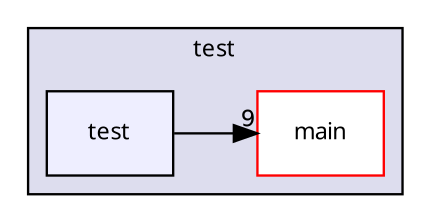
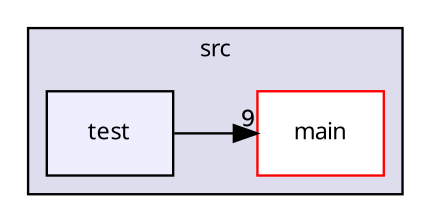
(215, 50) -> (215, 50)
